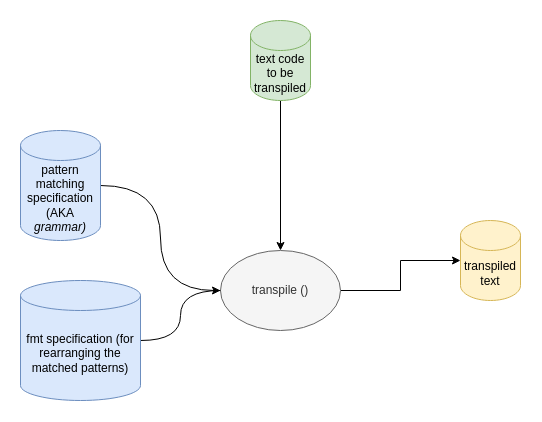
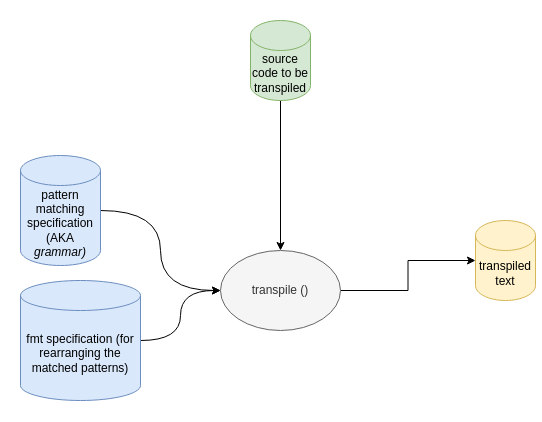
(281, 74) -> (281, 74)
(61, 186) -> (61, 211)
(491, 261) -> (506, 261)
(194, 295) -> (191, 296)
